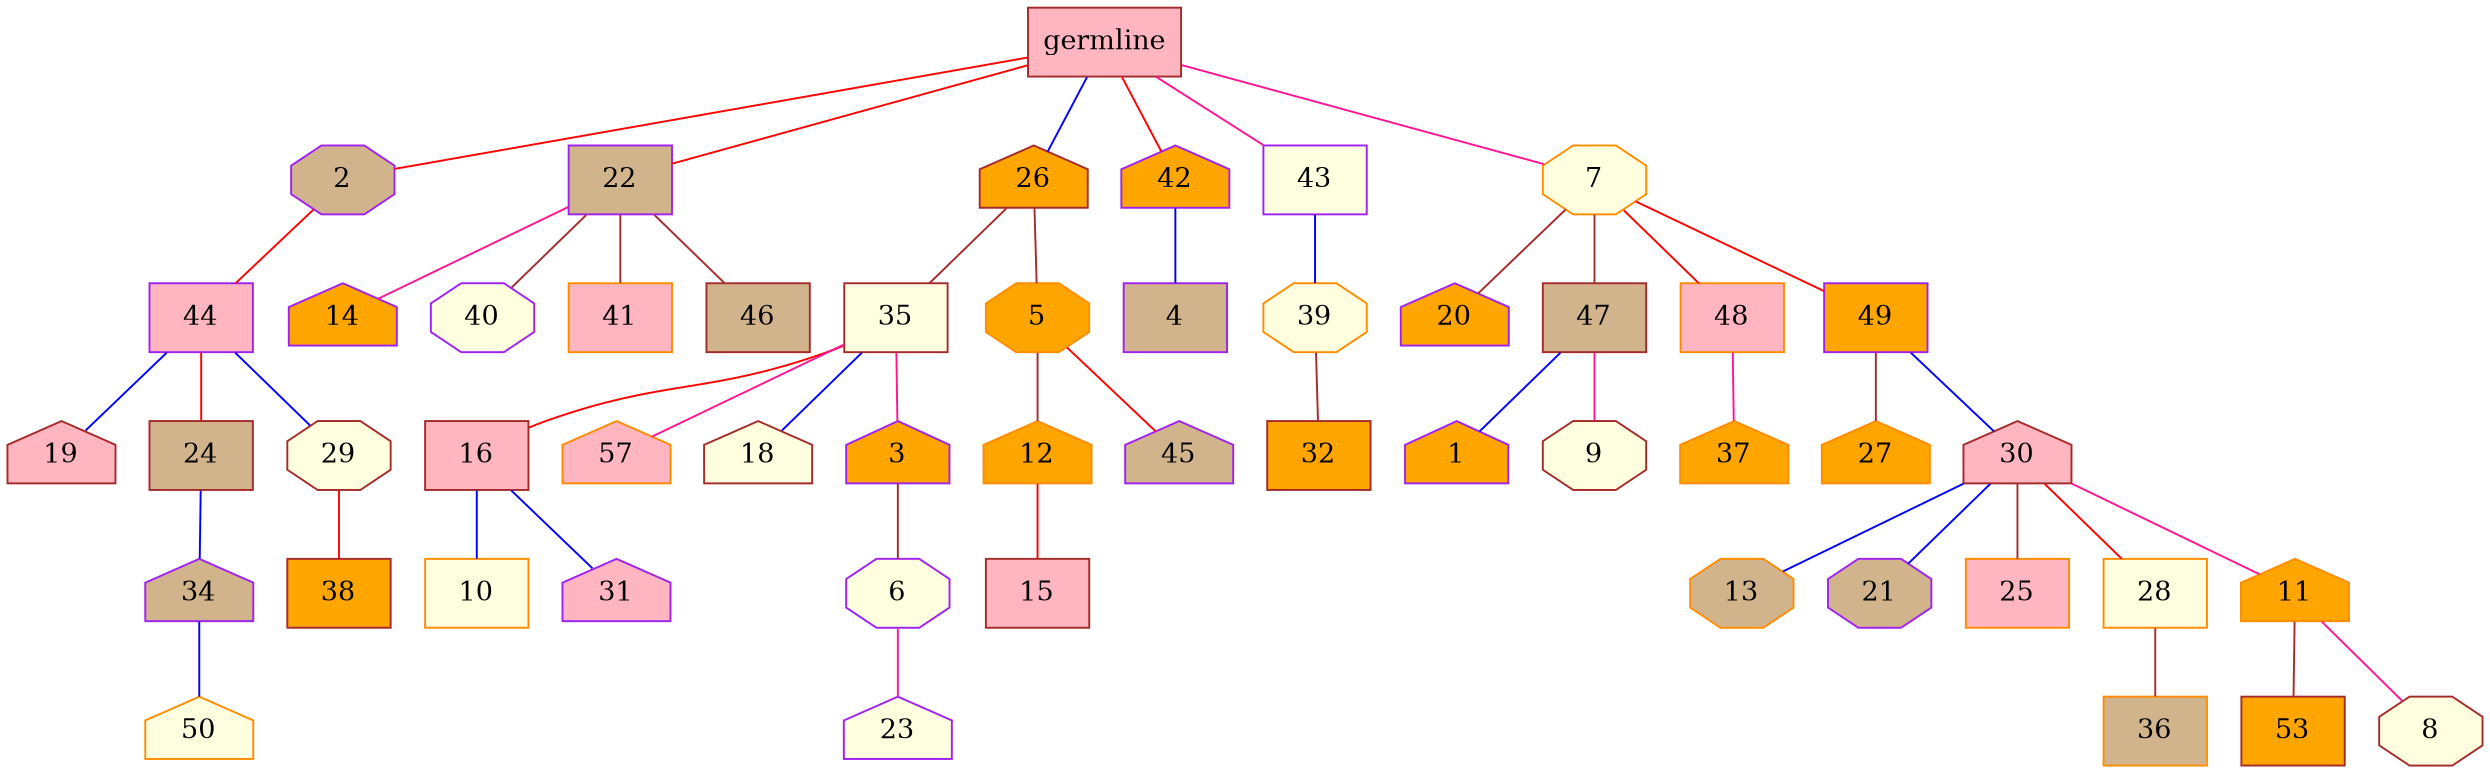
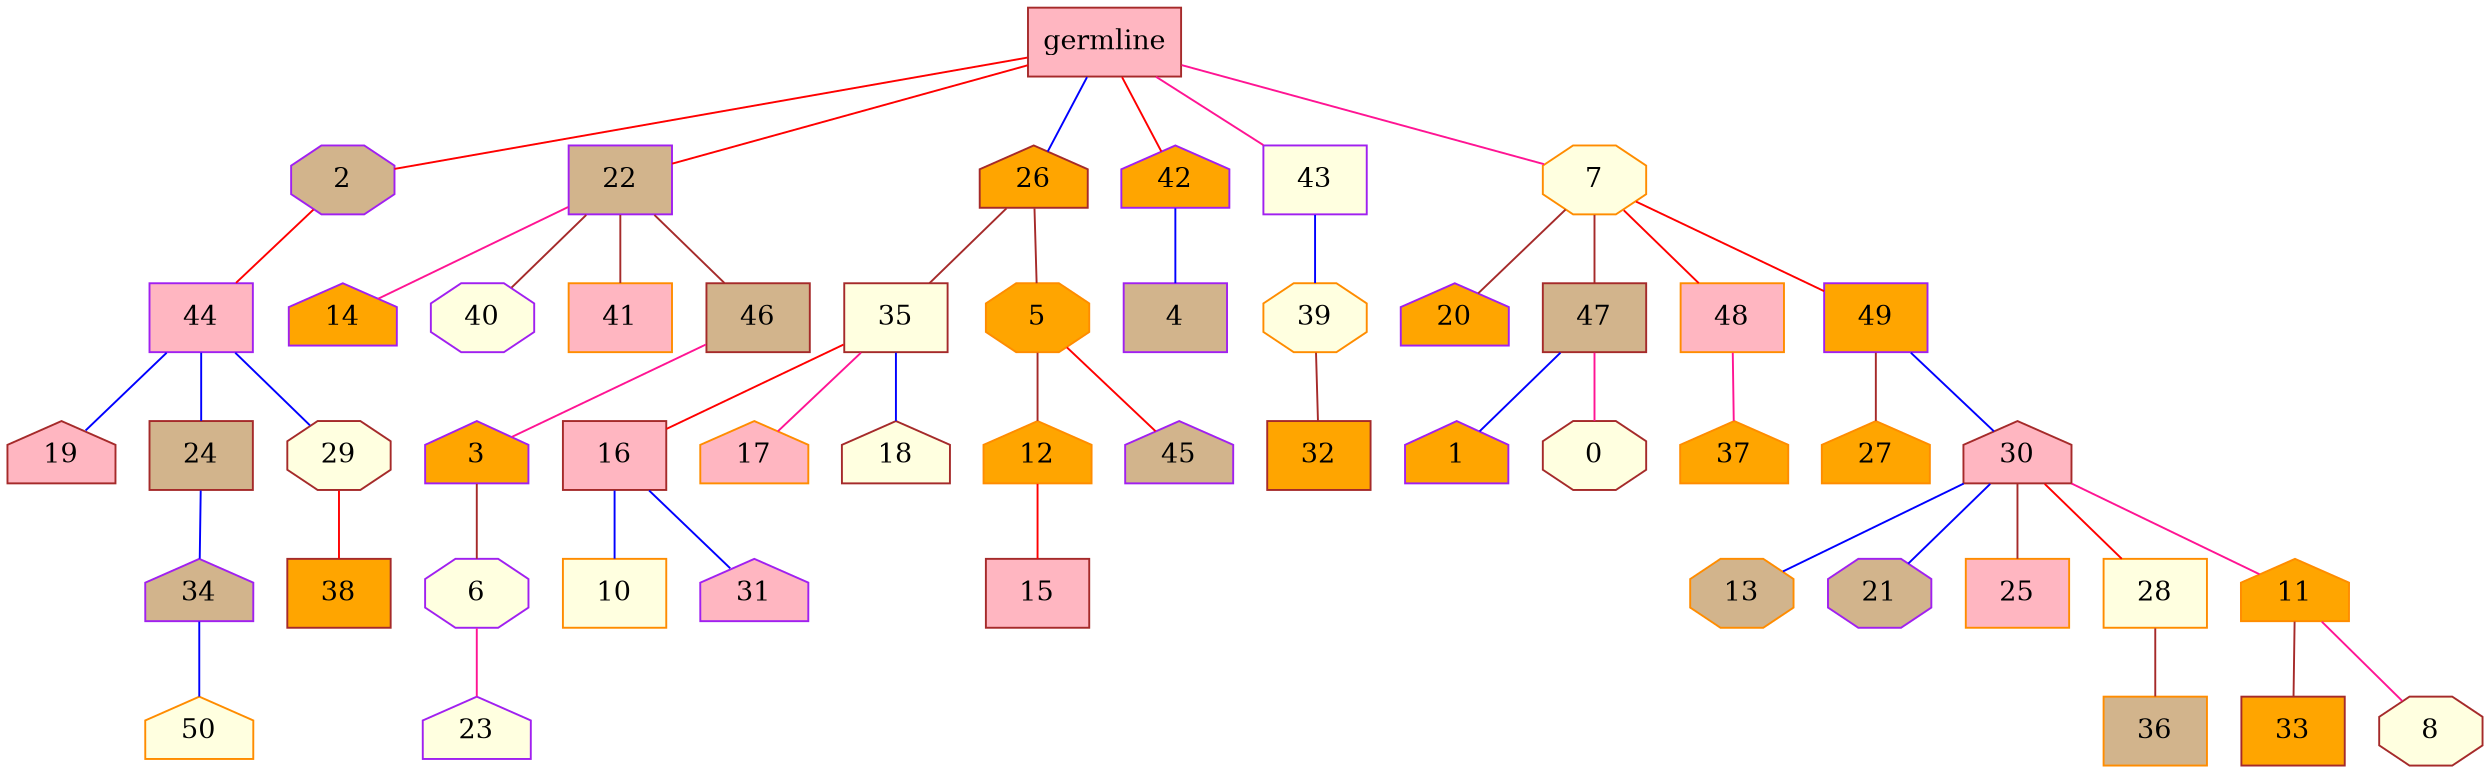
(201, 387) -> (201, 387)
(897, 387) -> (609, 391)
(617, 456) -> (754, 456)
(1594, 456) -> (1594, 456)
(2293, 731) -> (2293, 731)
